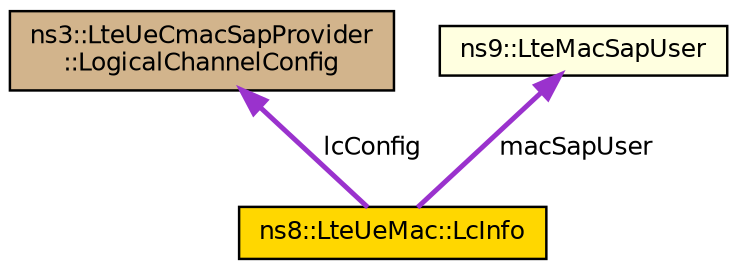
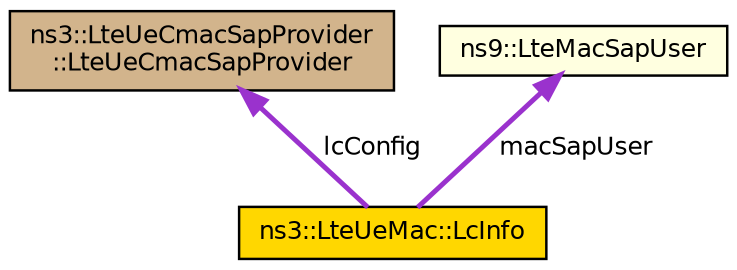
(202, 51) -> (202, 51)
(393, 233) -> (393, 233)
